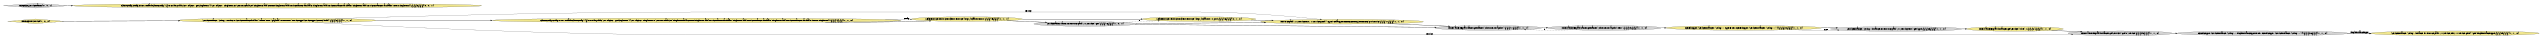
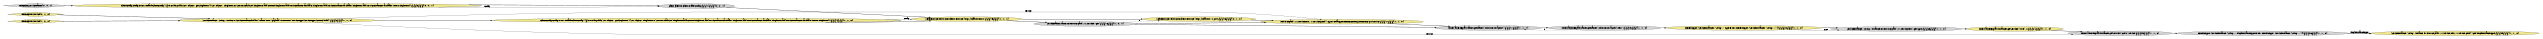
none -> (697, 6)
none -> (36, 14)
